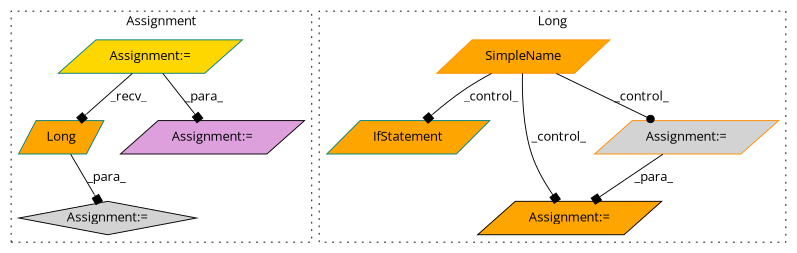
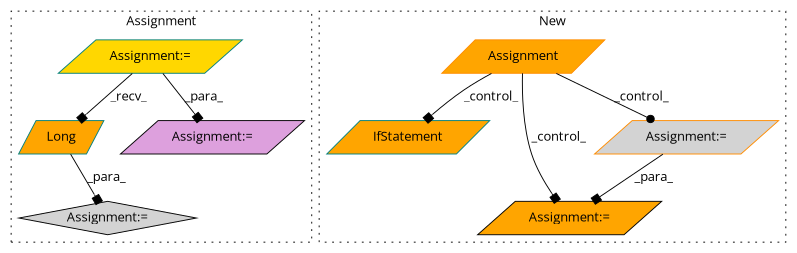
(552, 22) -> (552, 22)
(523, 57) -> (523, 57)
